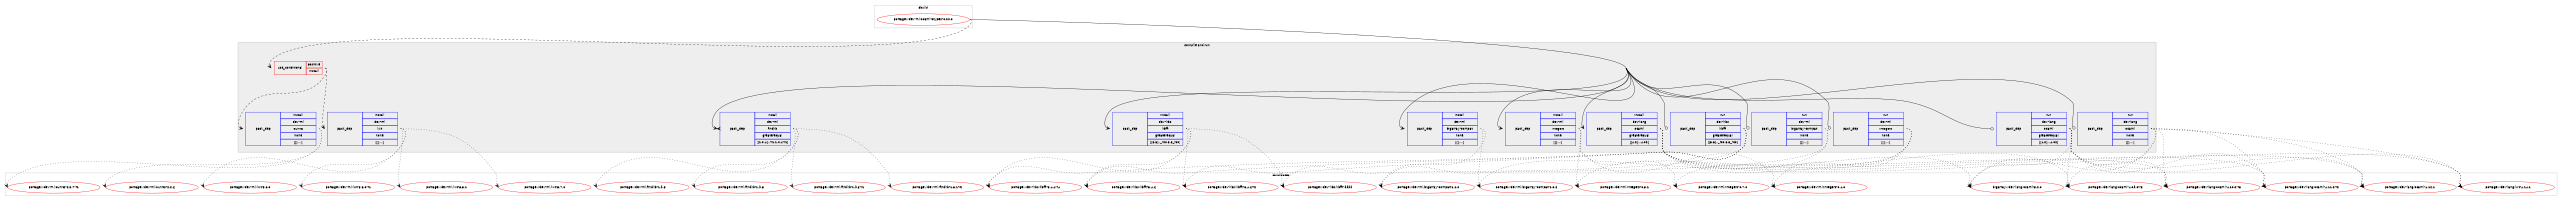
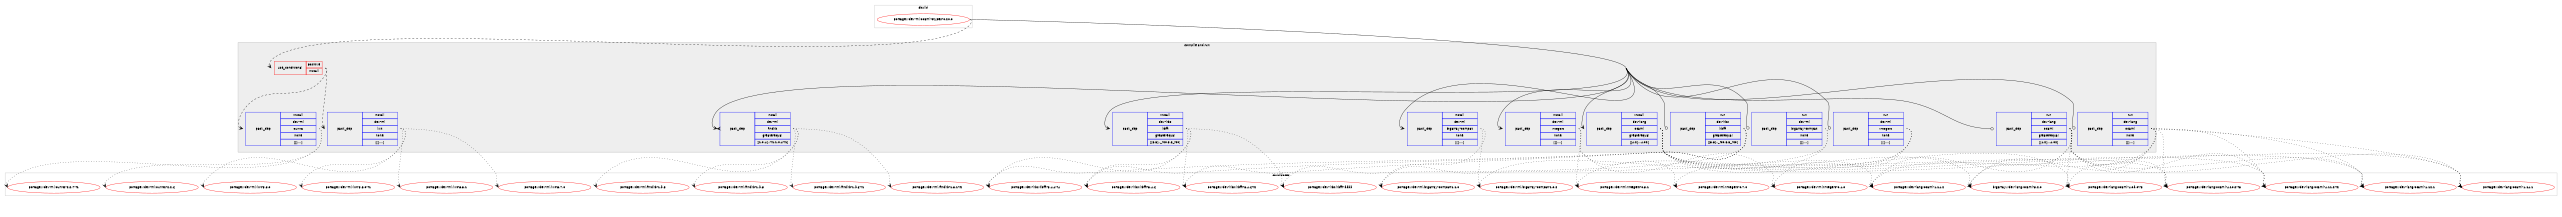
none -> (1919, 187)
(2508, 187) -> (2508, 187)
